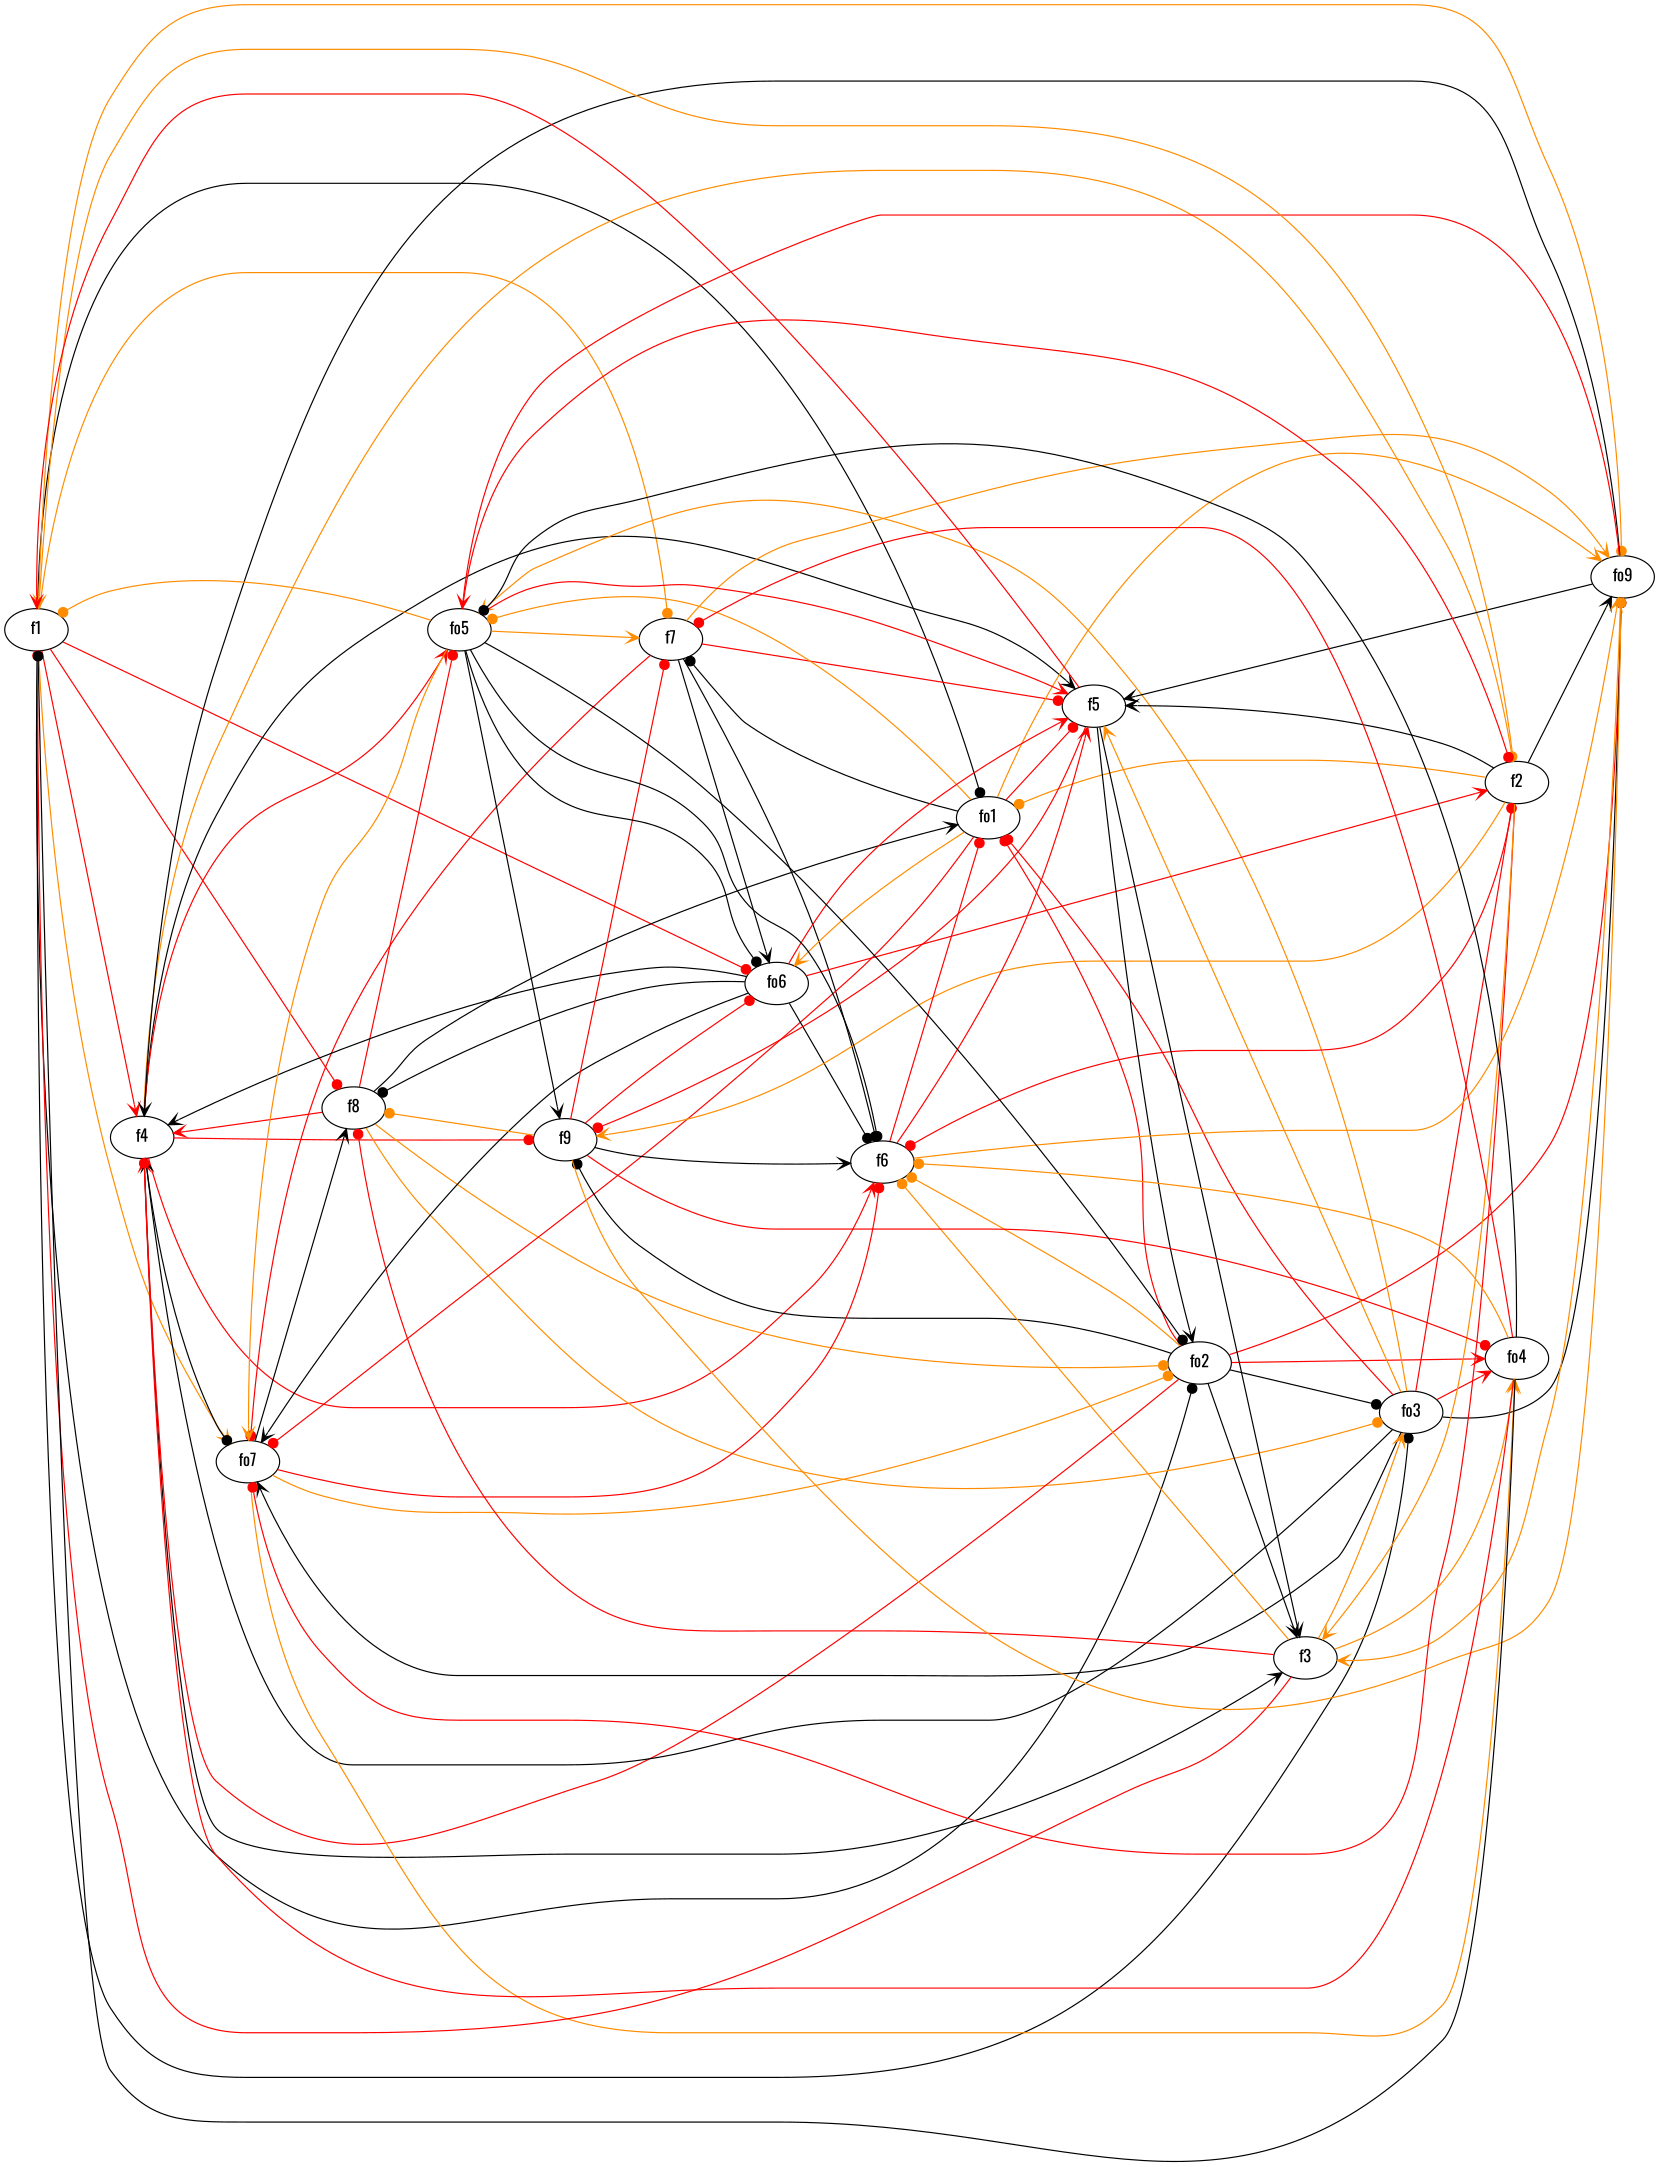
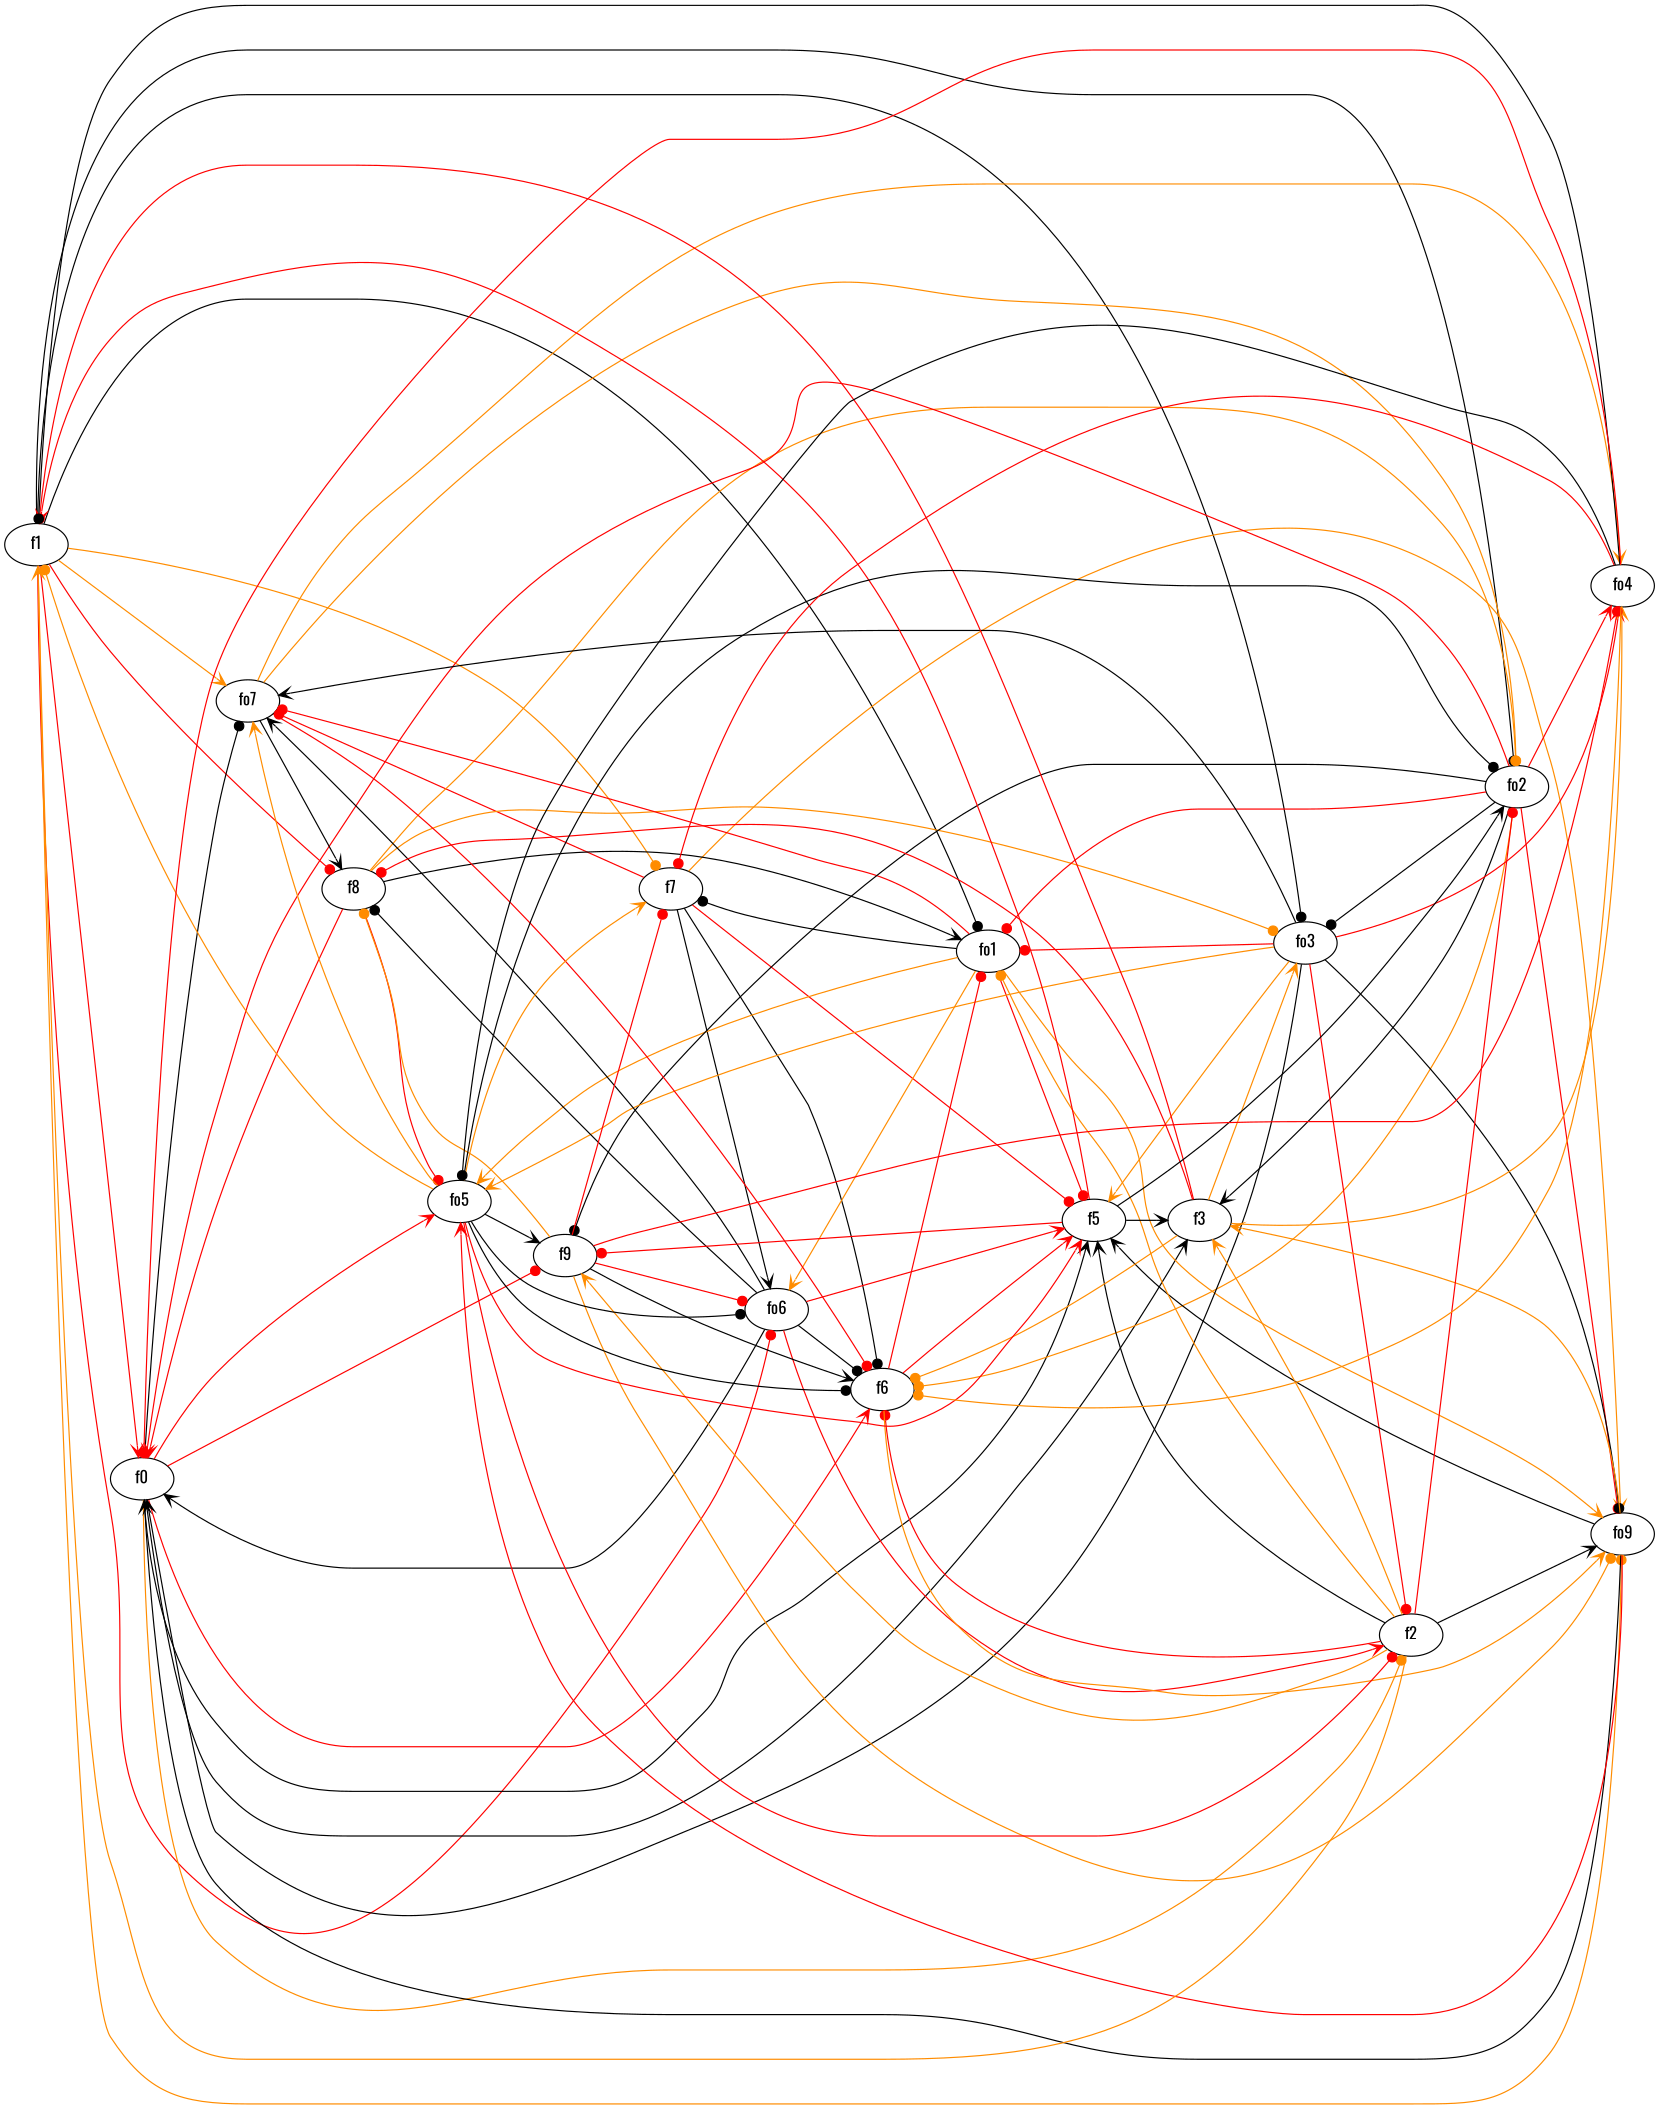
(760, 632) -> (729, 1023)
(142, 1137) -> (142, 1479)
(1266, 1854) -> (1463, 1216)
